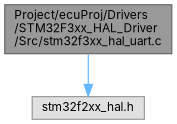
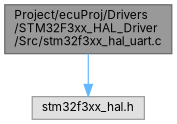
(88, 108) -> (88, 108)
